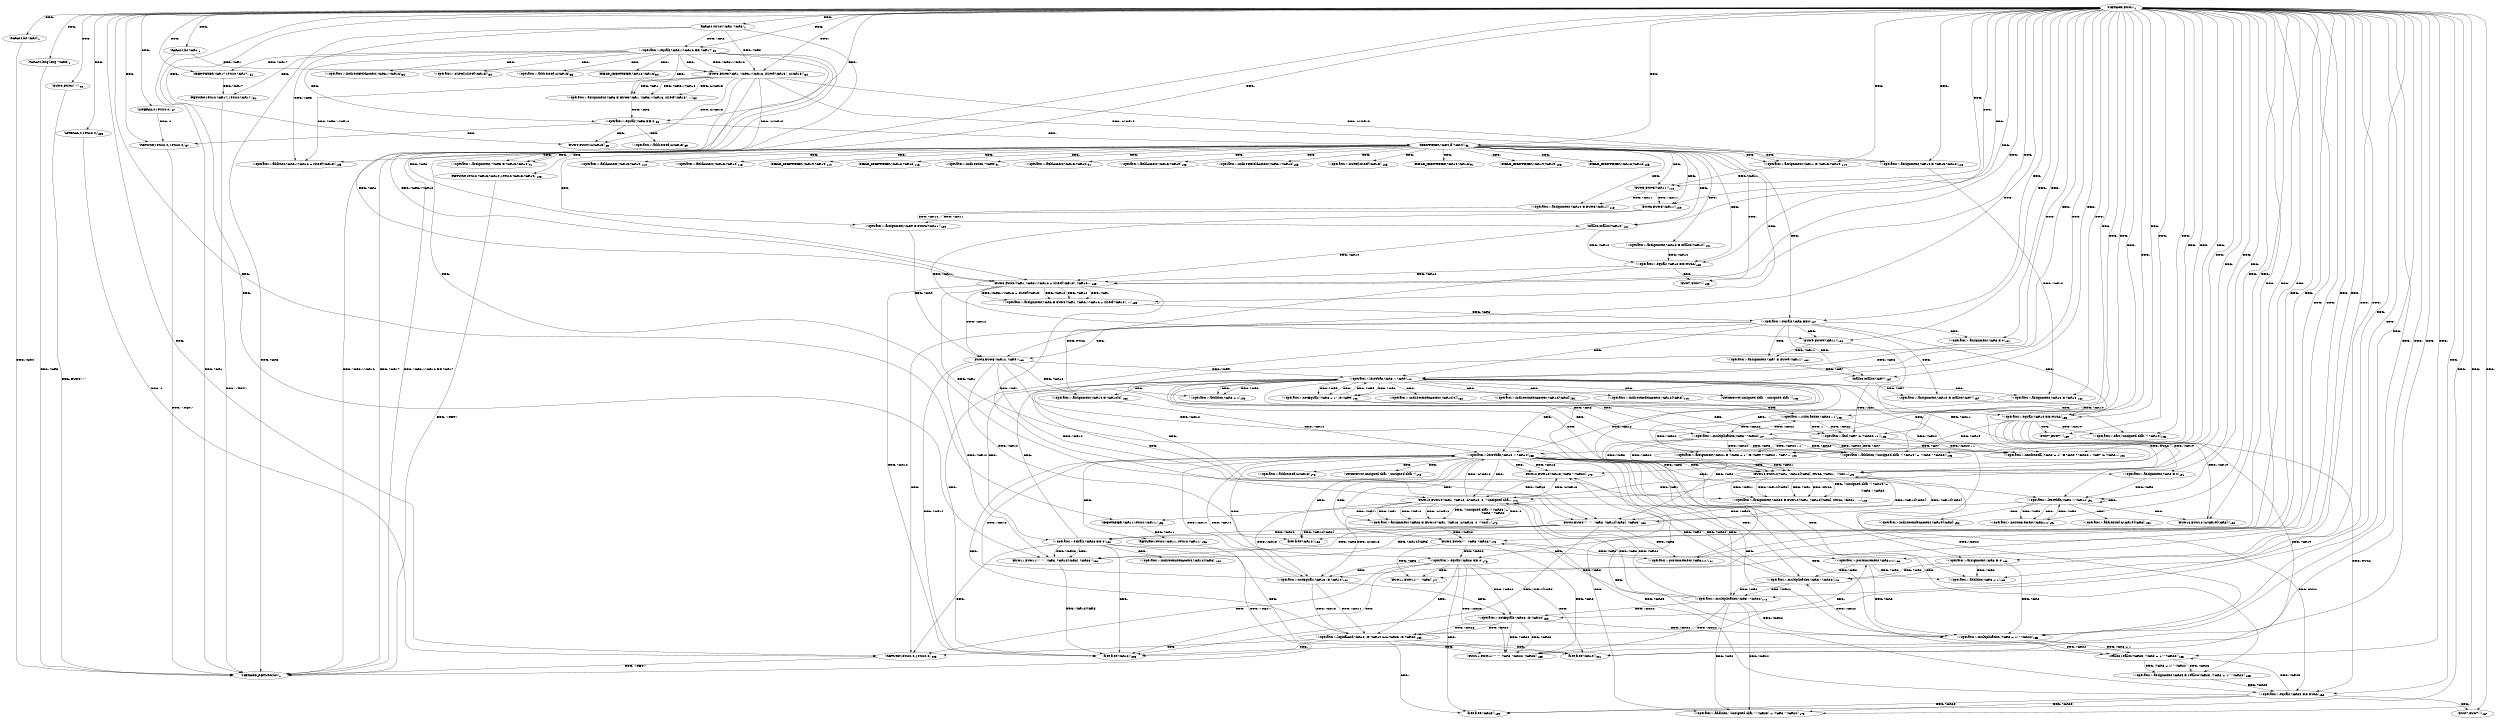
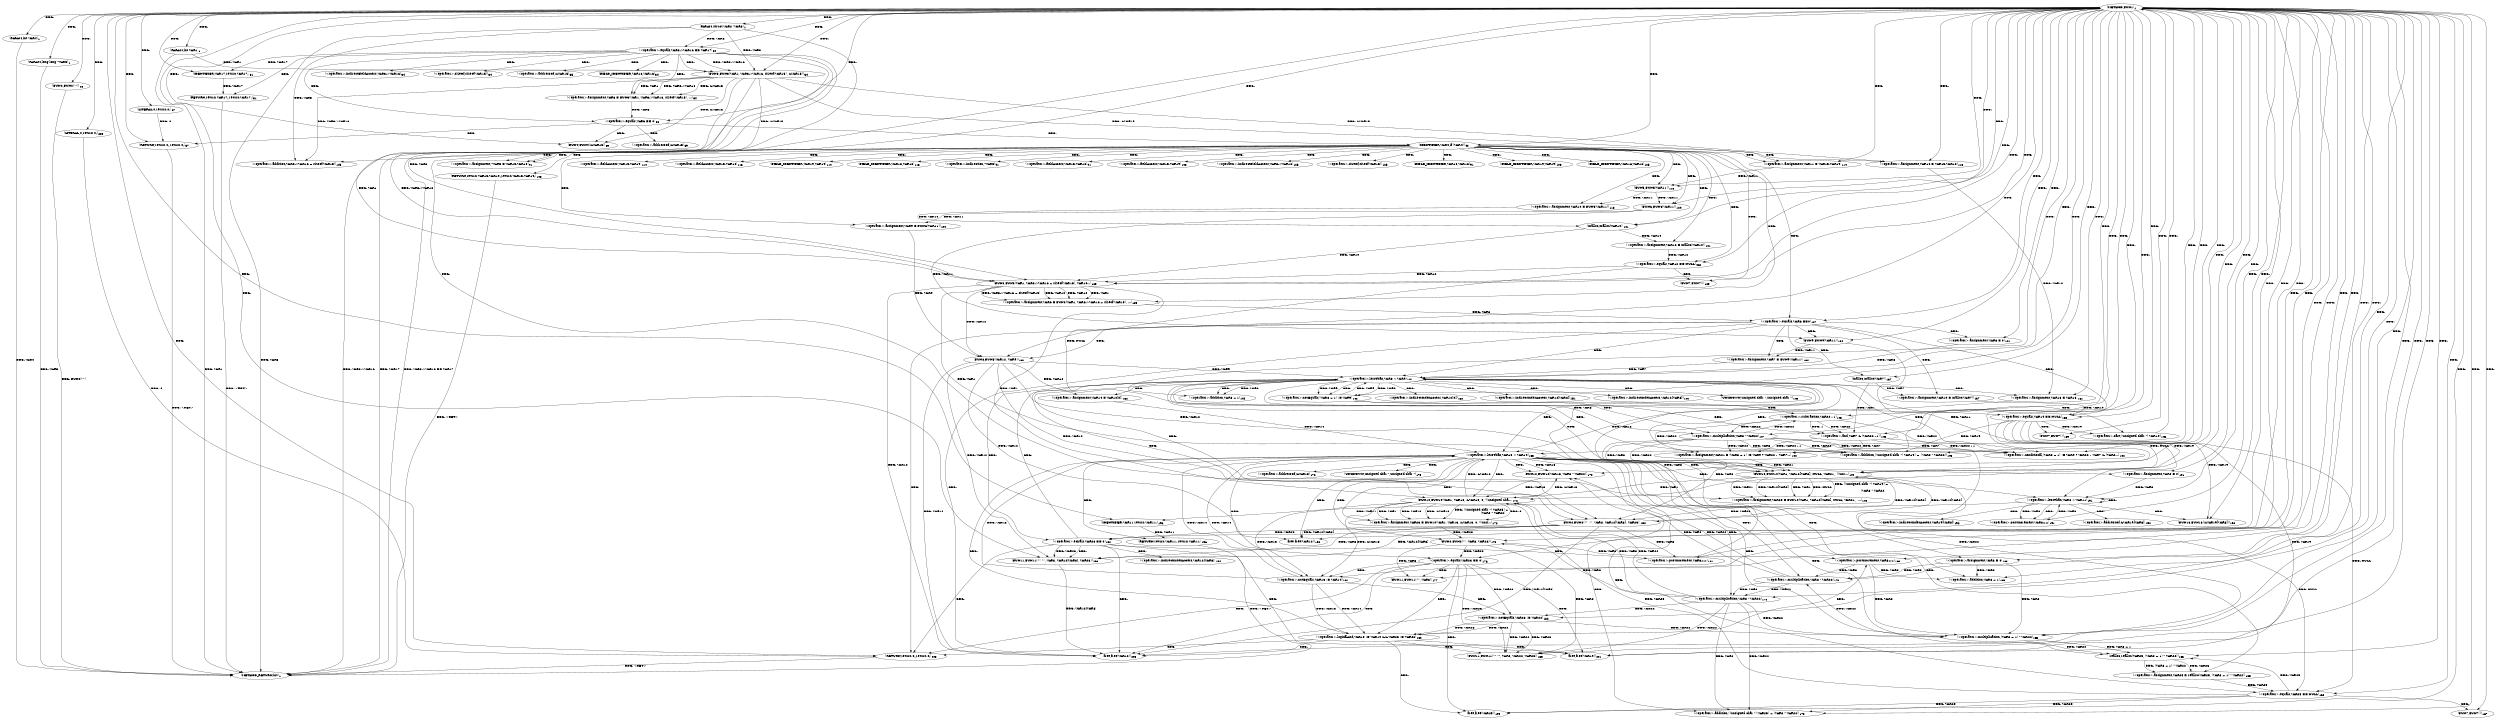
(2184, 211) -> (2174, 214)
(1597, 254) -> (1637, 235)
(1699, 264) -> (1699, 264)
(1822, 370) -> (1574, 371)
